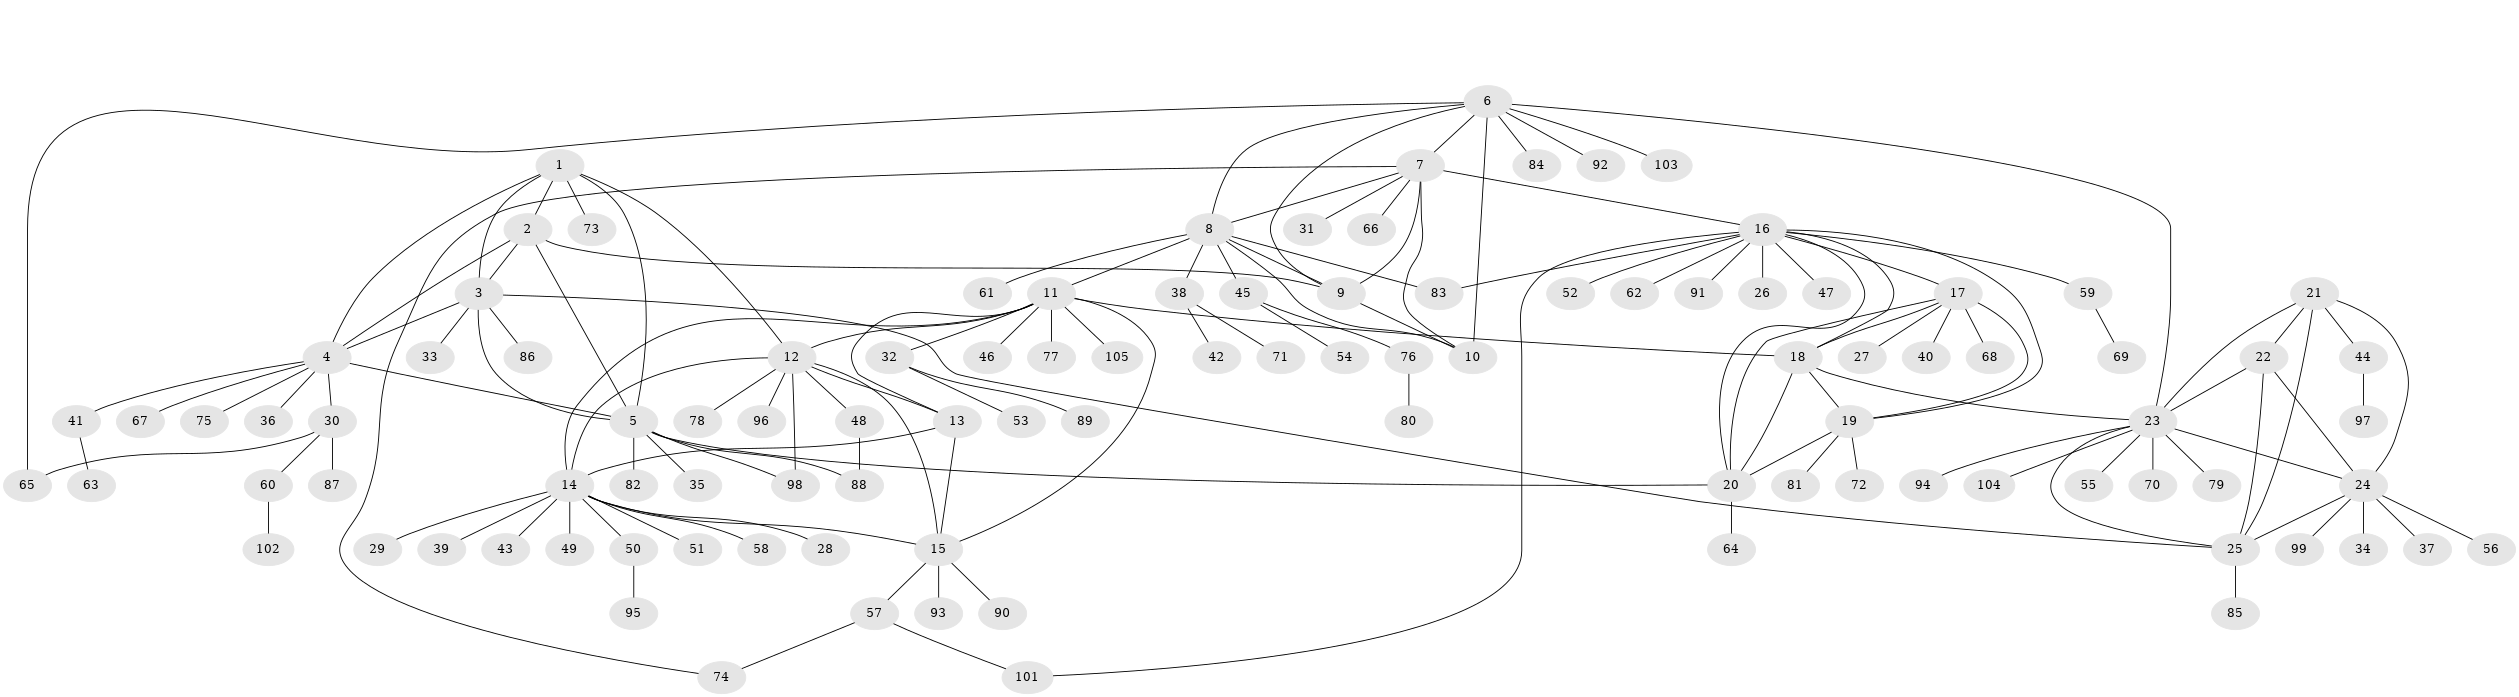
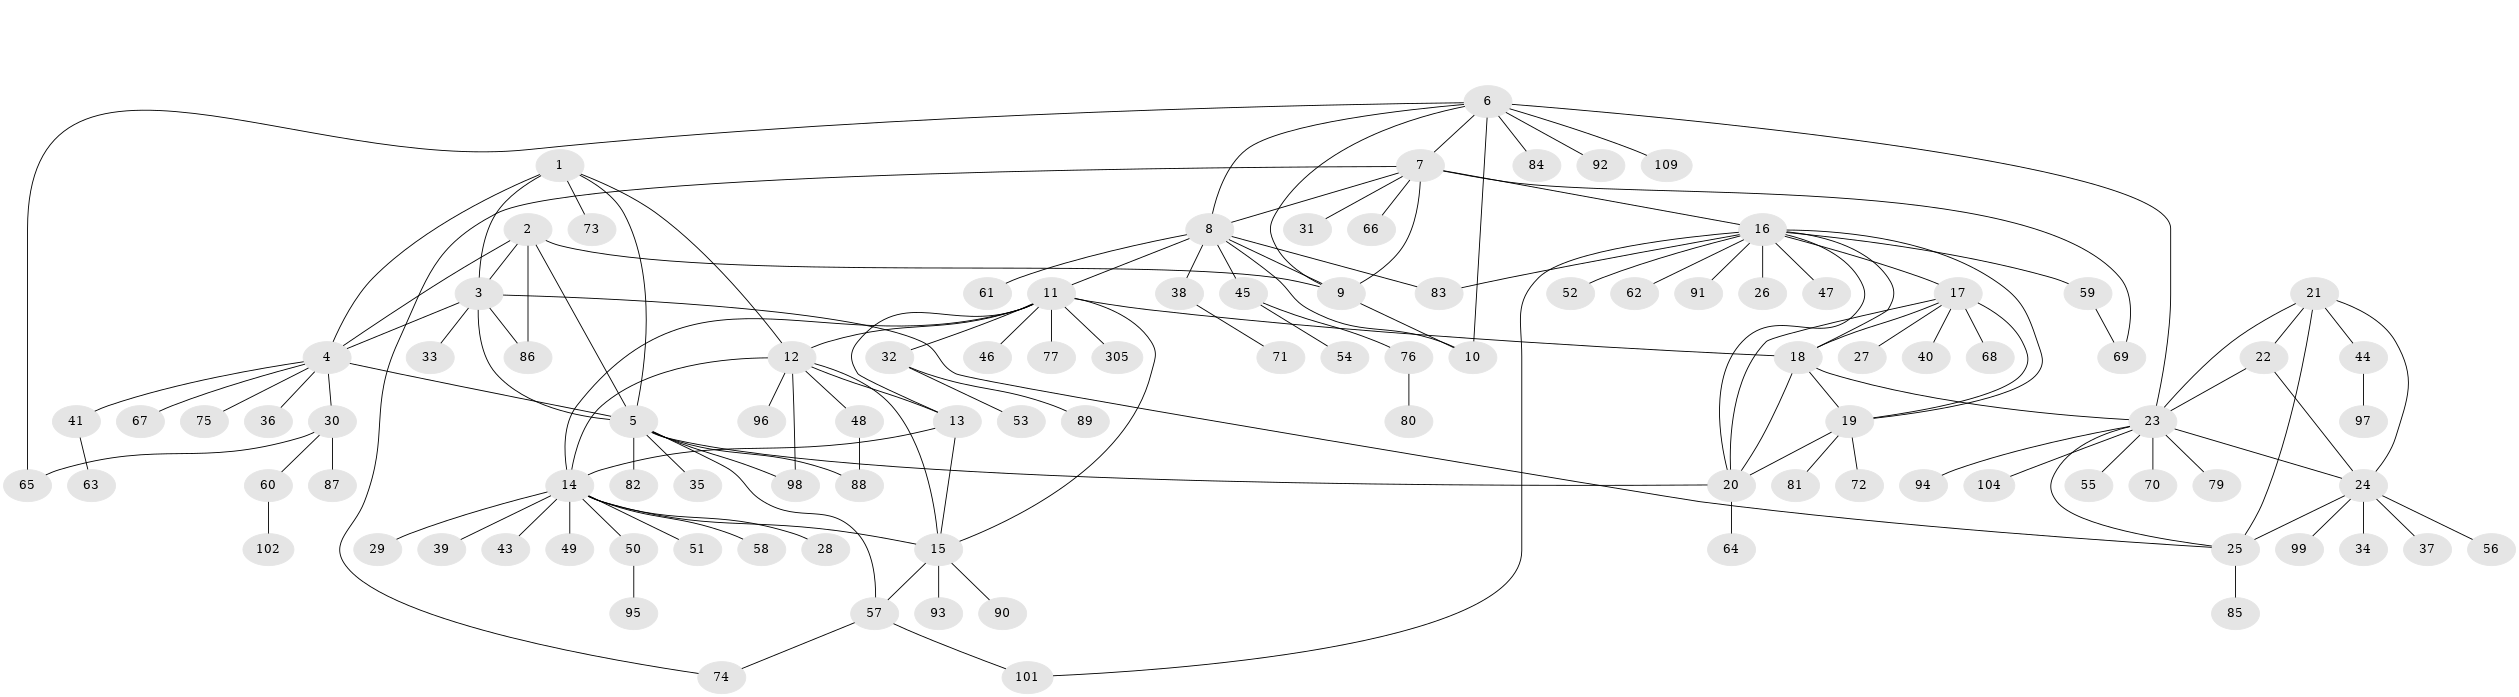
(1667, 166) -> (1667, 166)
(545, 195) -> (528, 289)
(1408, 275) -> (1823, 197)
(1117, 358) -> (1117, 358)
(1217, 358) -> none
(698, 422) -> none
(2257, 446) -> none
none -> (780, 509)
